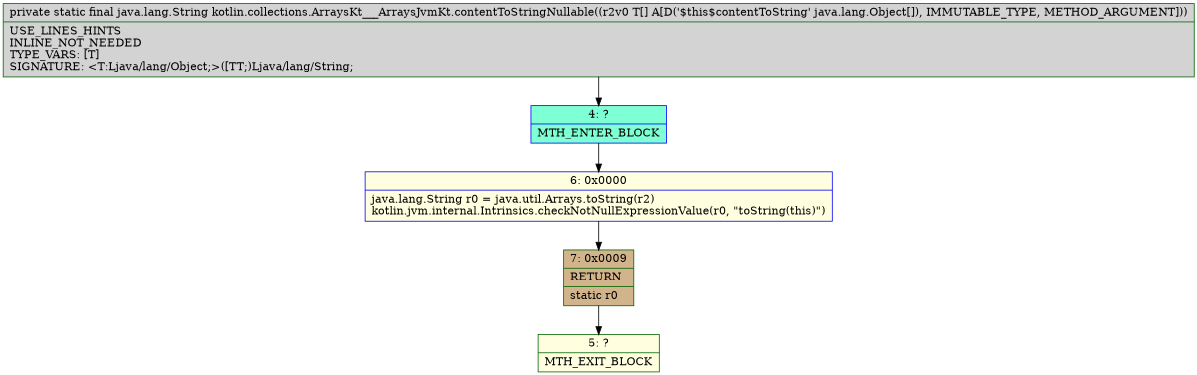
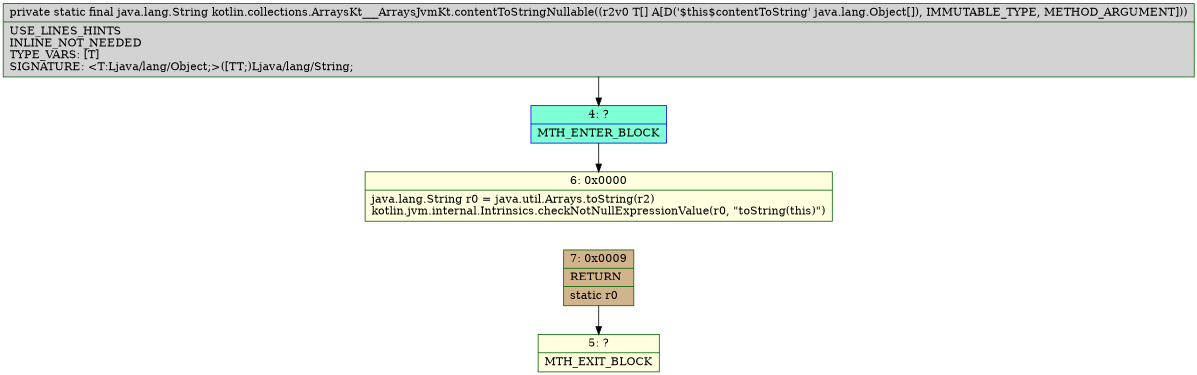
(599, 197) -> (599, 197)
(599, 232) -> none
